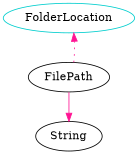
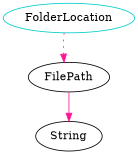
(74, 52) -> (63, 44)
